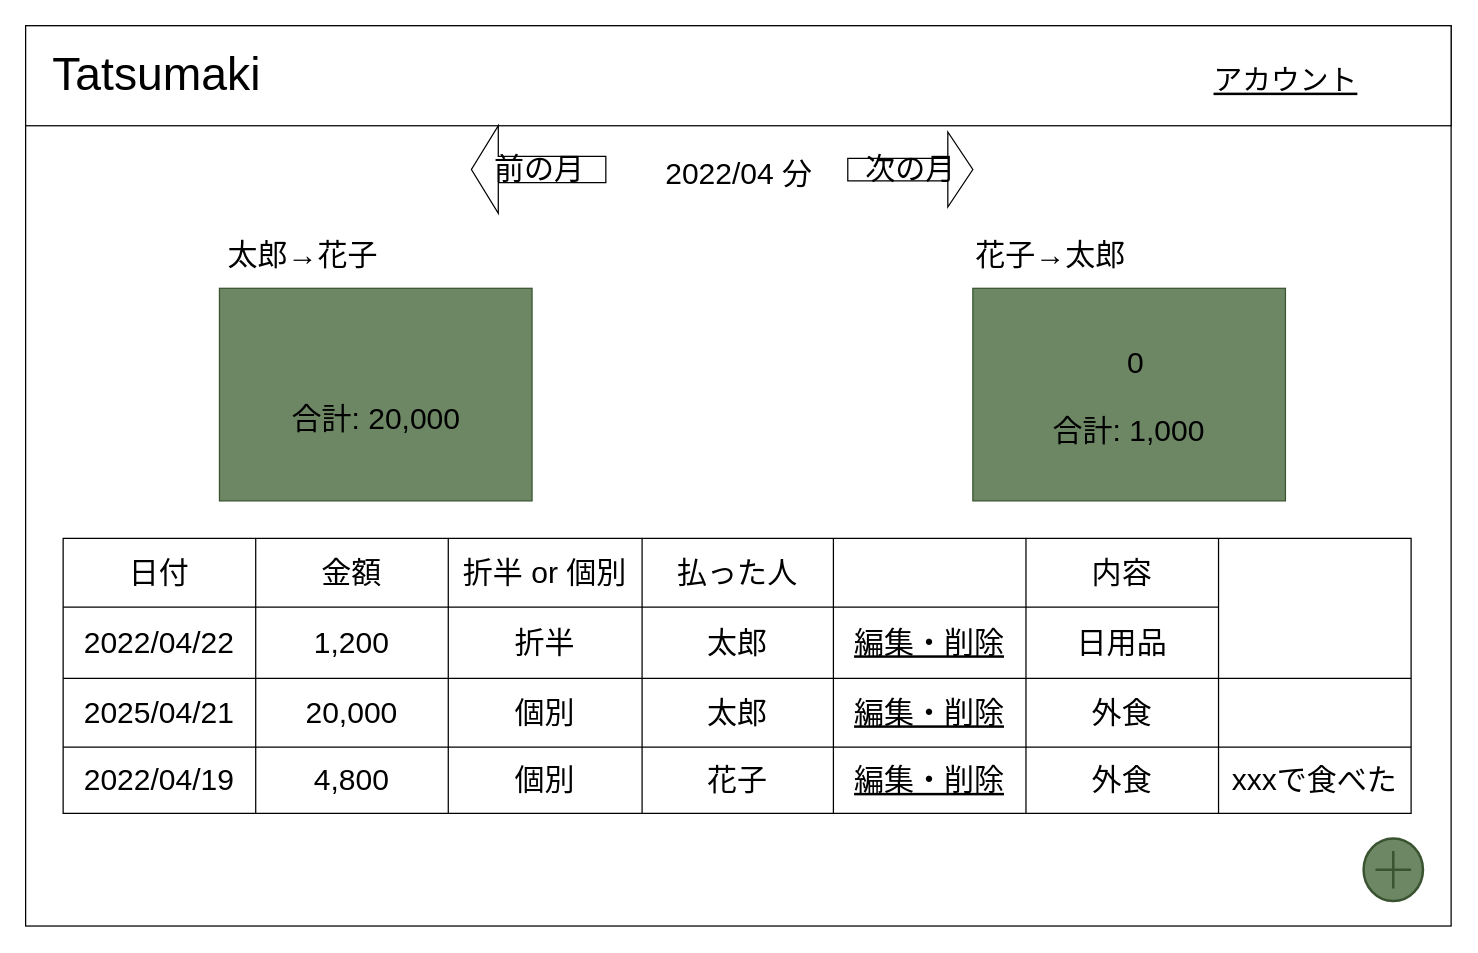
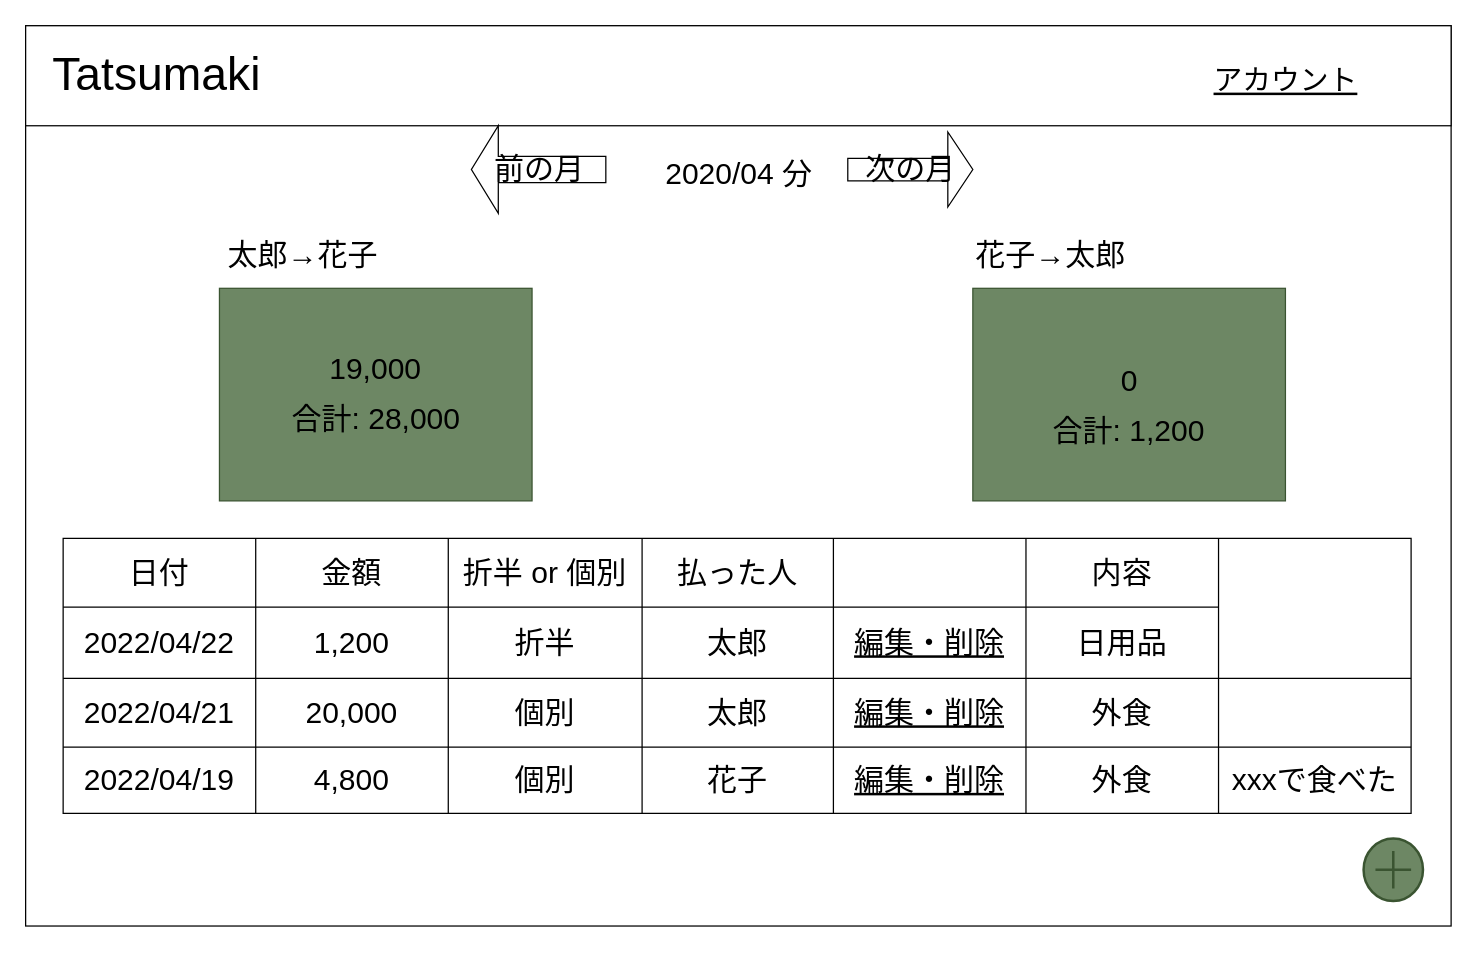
(783, 169) -> (783, 169)
(1135, 363) -> (1129, 382)
none -> (376, 369)
(376, 419) -> (376, 419)
(1129, 432) -> (1129, 432)
(159, 713) -> (159, 713)
